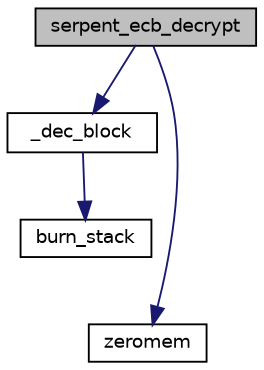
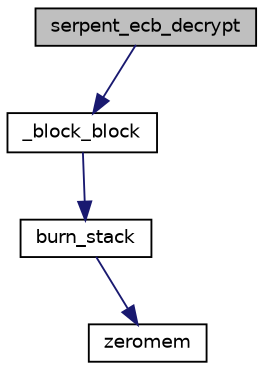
(82, 133) -> (82, 133)
(177, 175) -> (112, 283)
